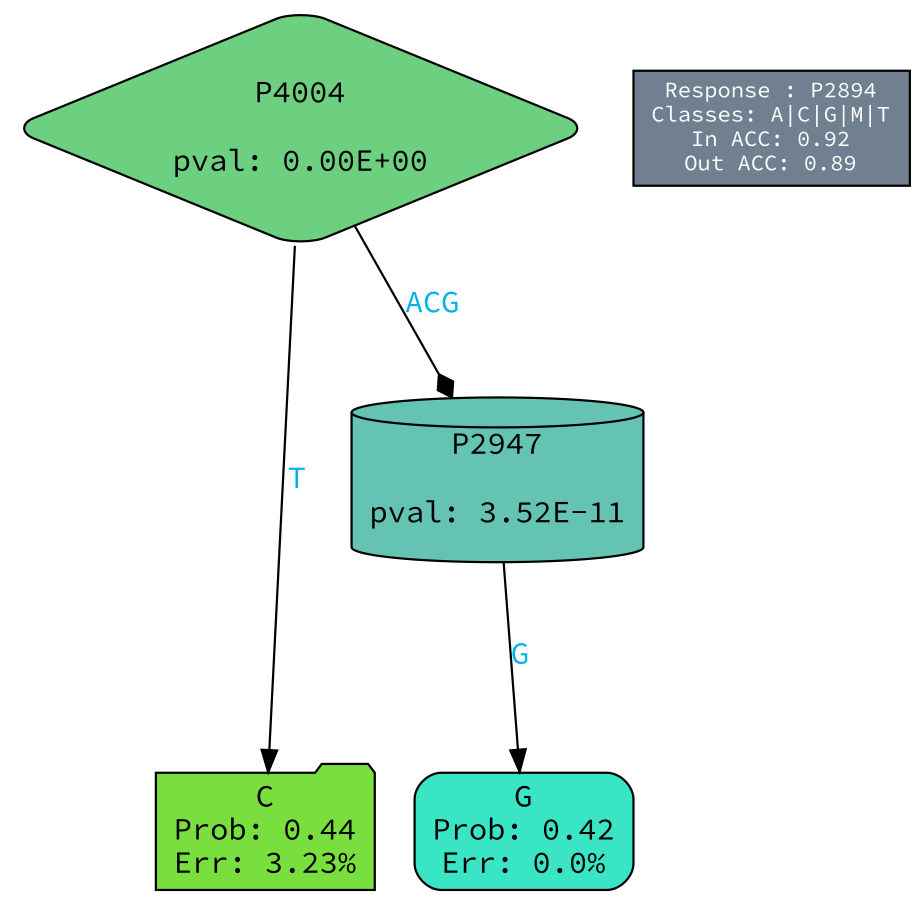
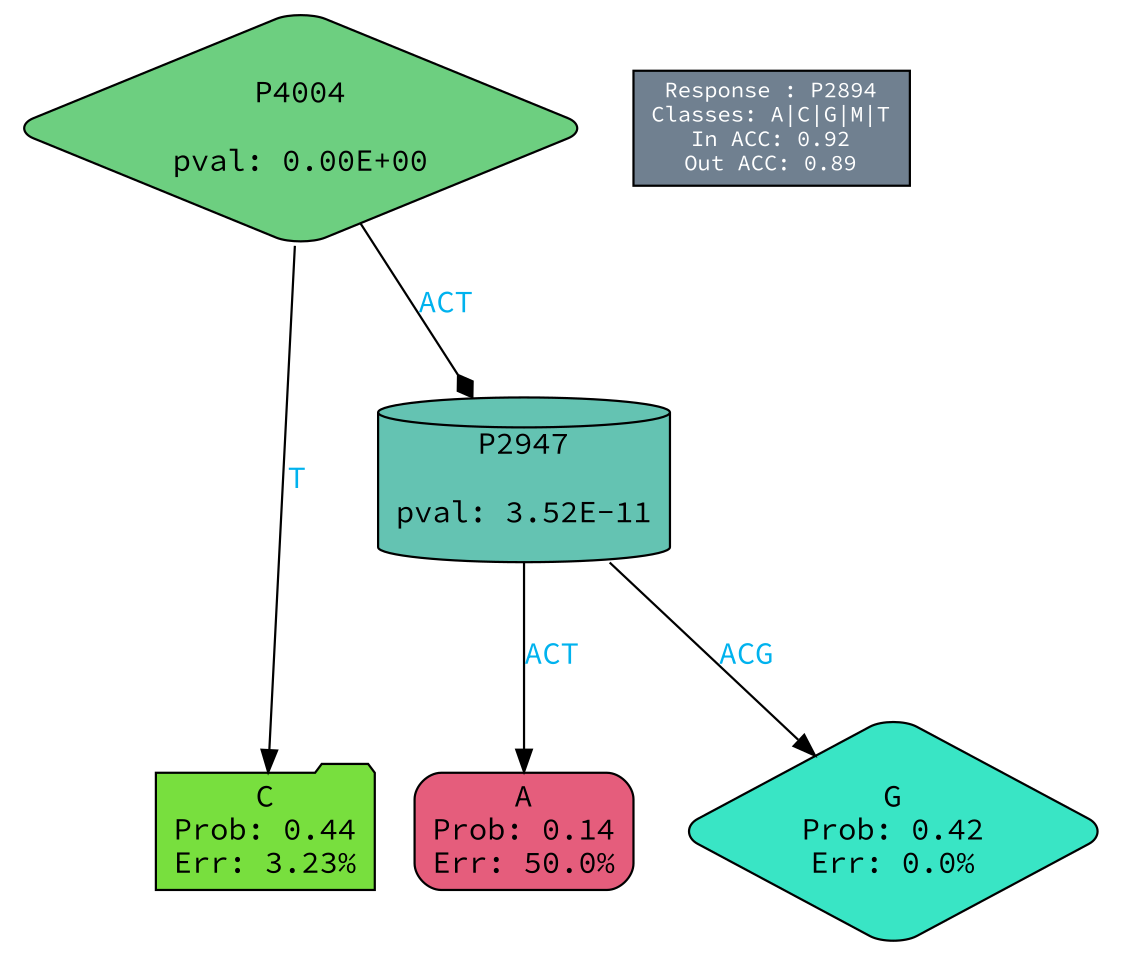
(432, 304) -> (446, 304)
(521, 656) -> (746, 656)
none -> (524, 831)
(524, 831) -> (893, 831)
